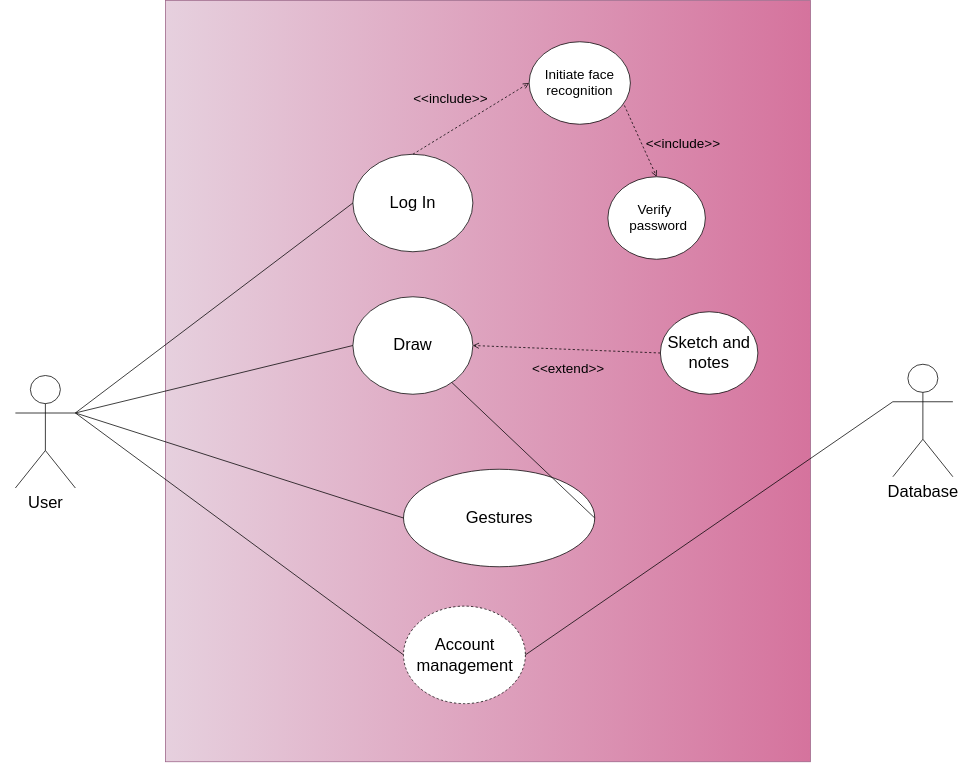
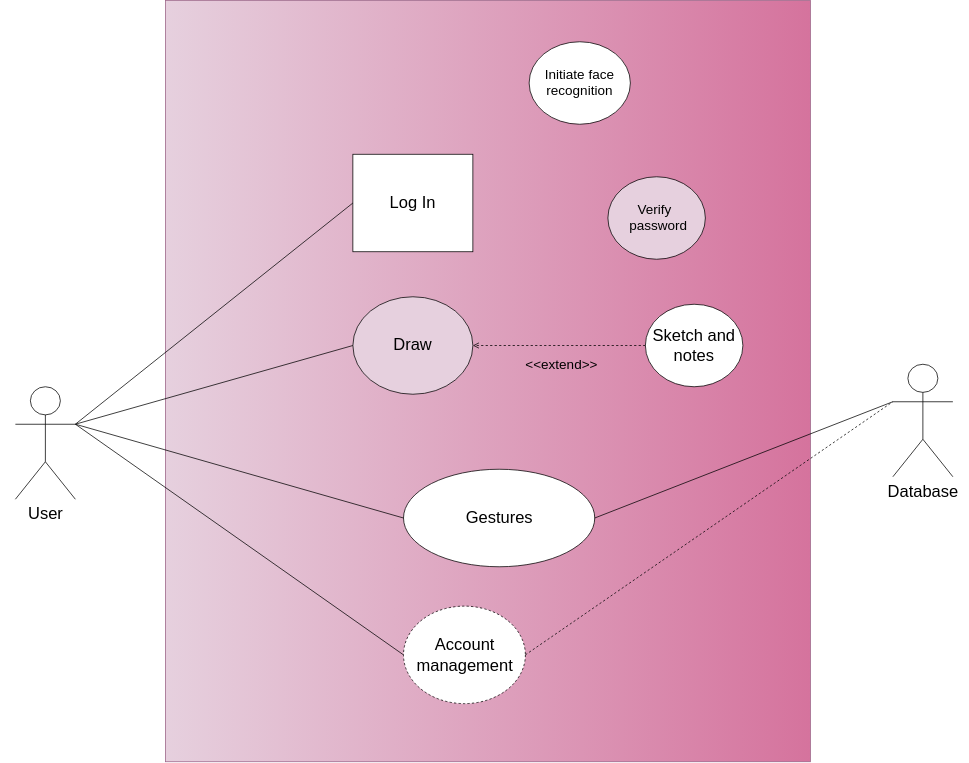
(470, 119) -> none
(640, 140) -> none
(413, 203) -> (413, 203)
(657, 218) -> (657, 218)
(413, 345) -> (413, 345)
(709, 353) -> (694, 345)
(45, 432) -> (45, 443)
(523, 450) -> (737, 462)
(707, 529) -> (707, 529)
